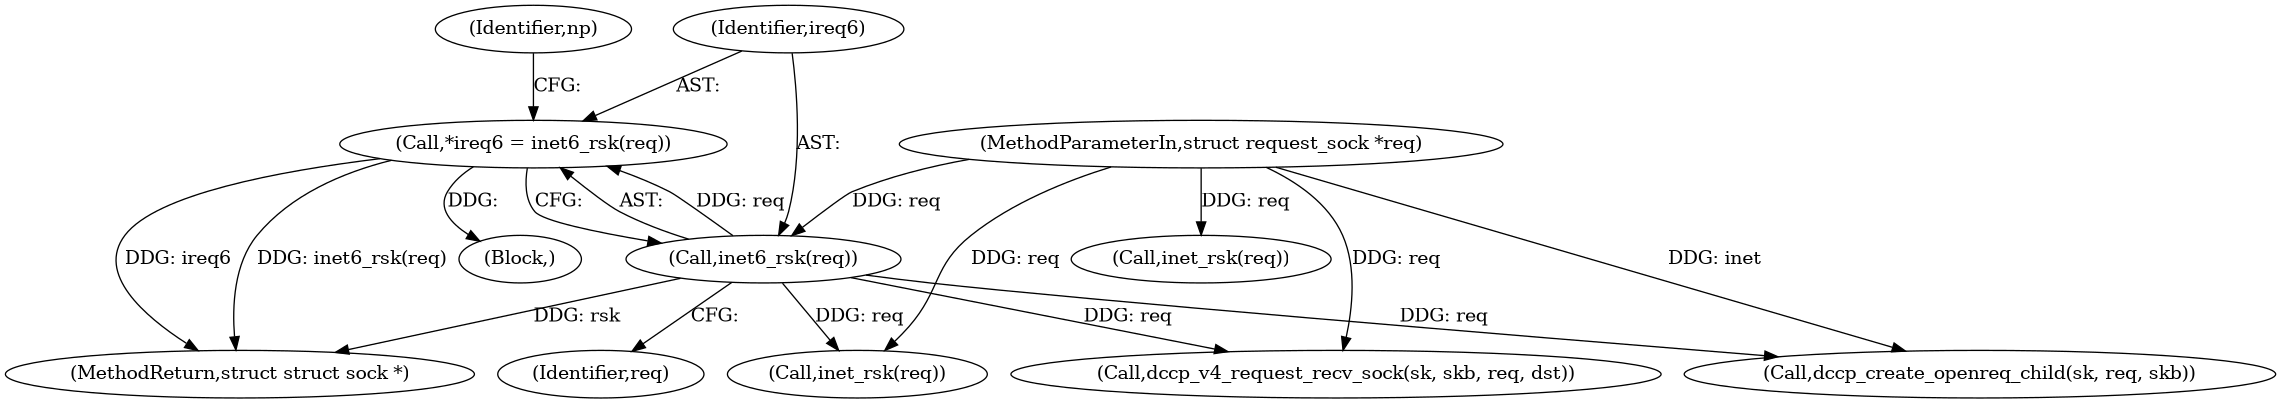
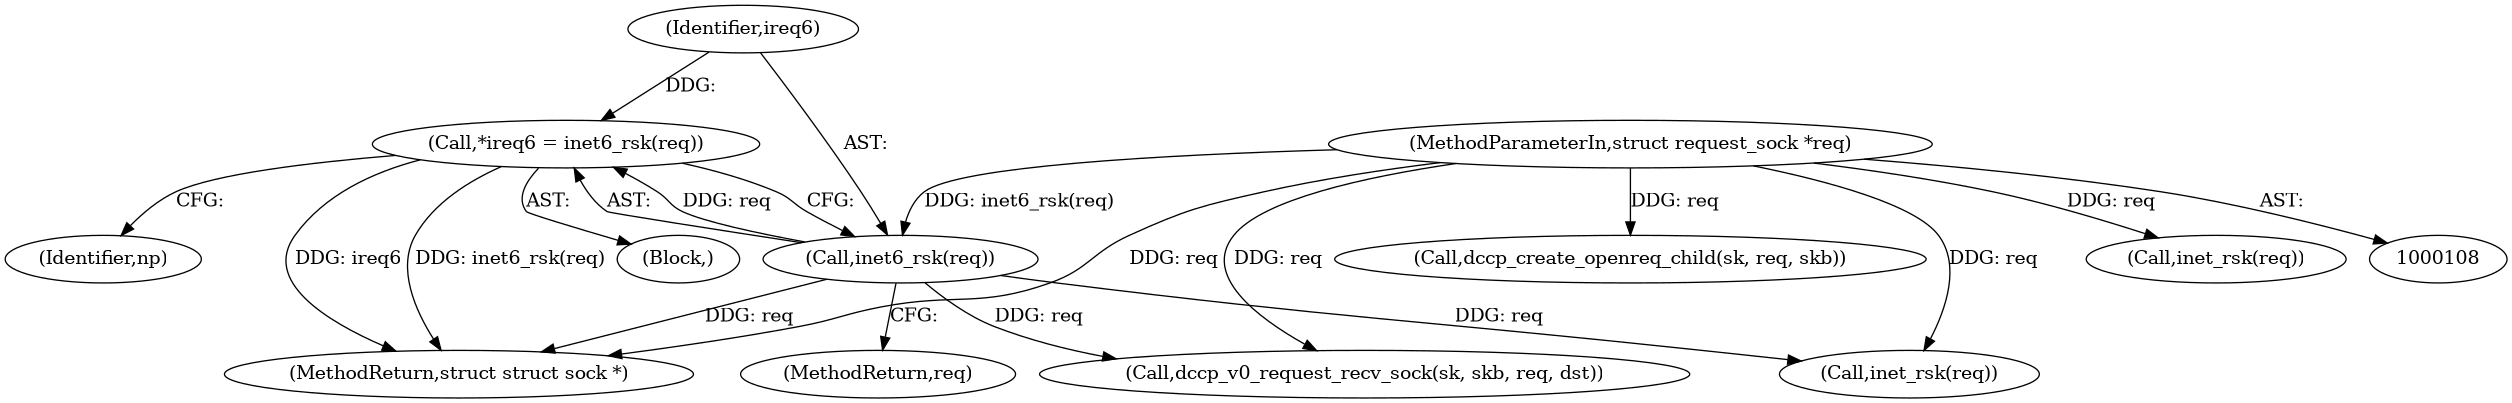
(533, 80) -> (256, 172)
(701, 87) -> (694, 87)
(476, 202) -> (551, 202)
(896, 202) -> (1020, 202)
(1715, 259) -> (1675, 202)
none -> (2438, 259)
none -> (1019, 292)
(577, 317) -> (749, 317)
(1315, 318) -> none
(601, 374) -> (878, 374)
(1336, 374) -> (1365, 374)
